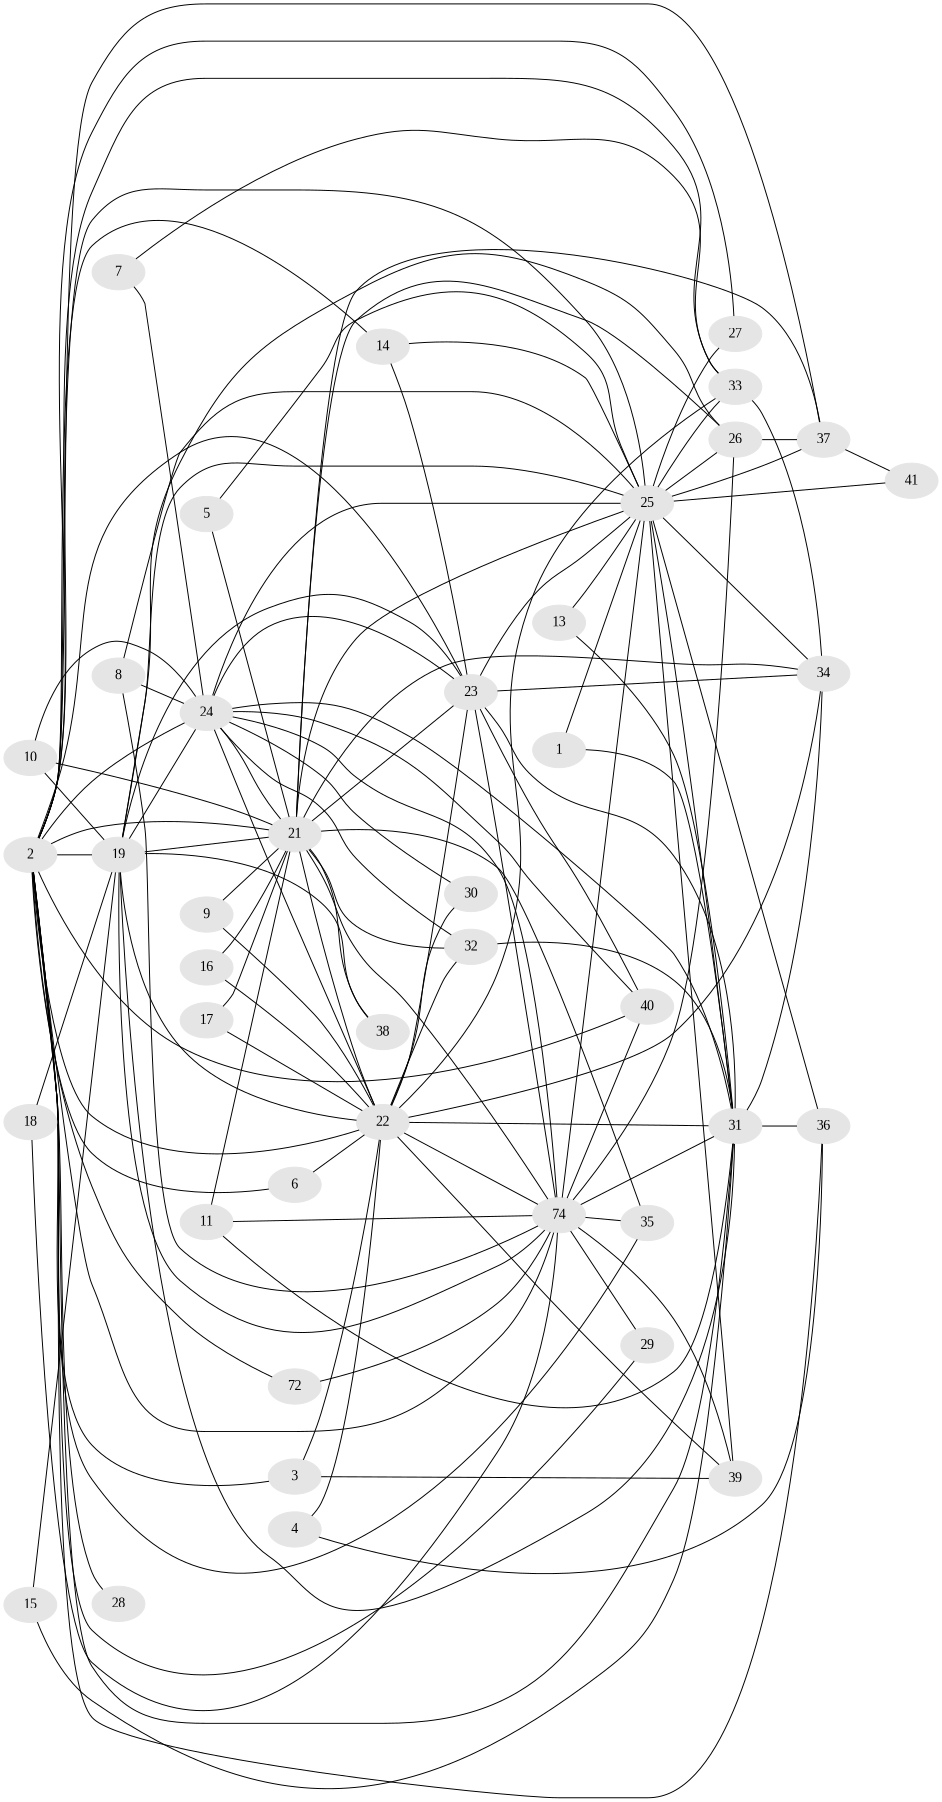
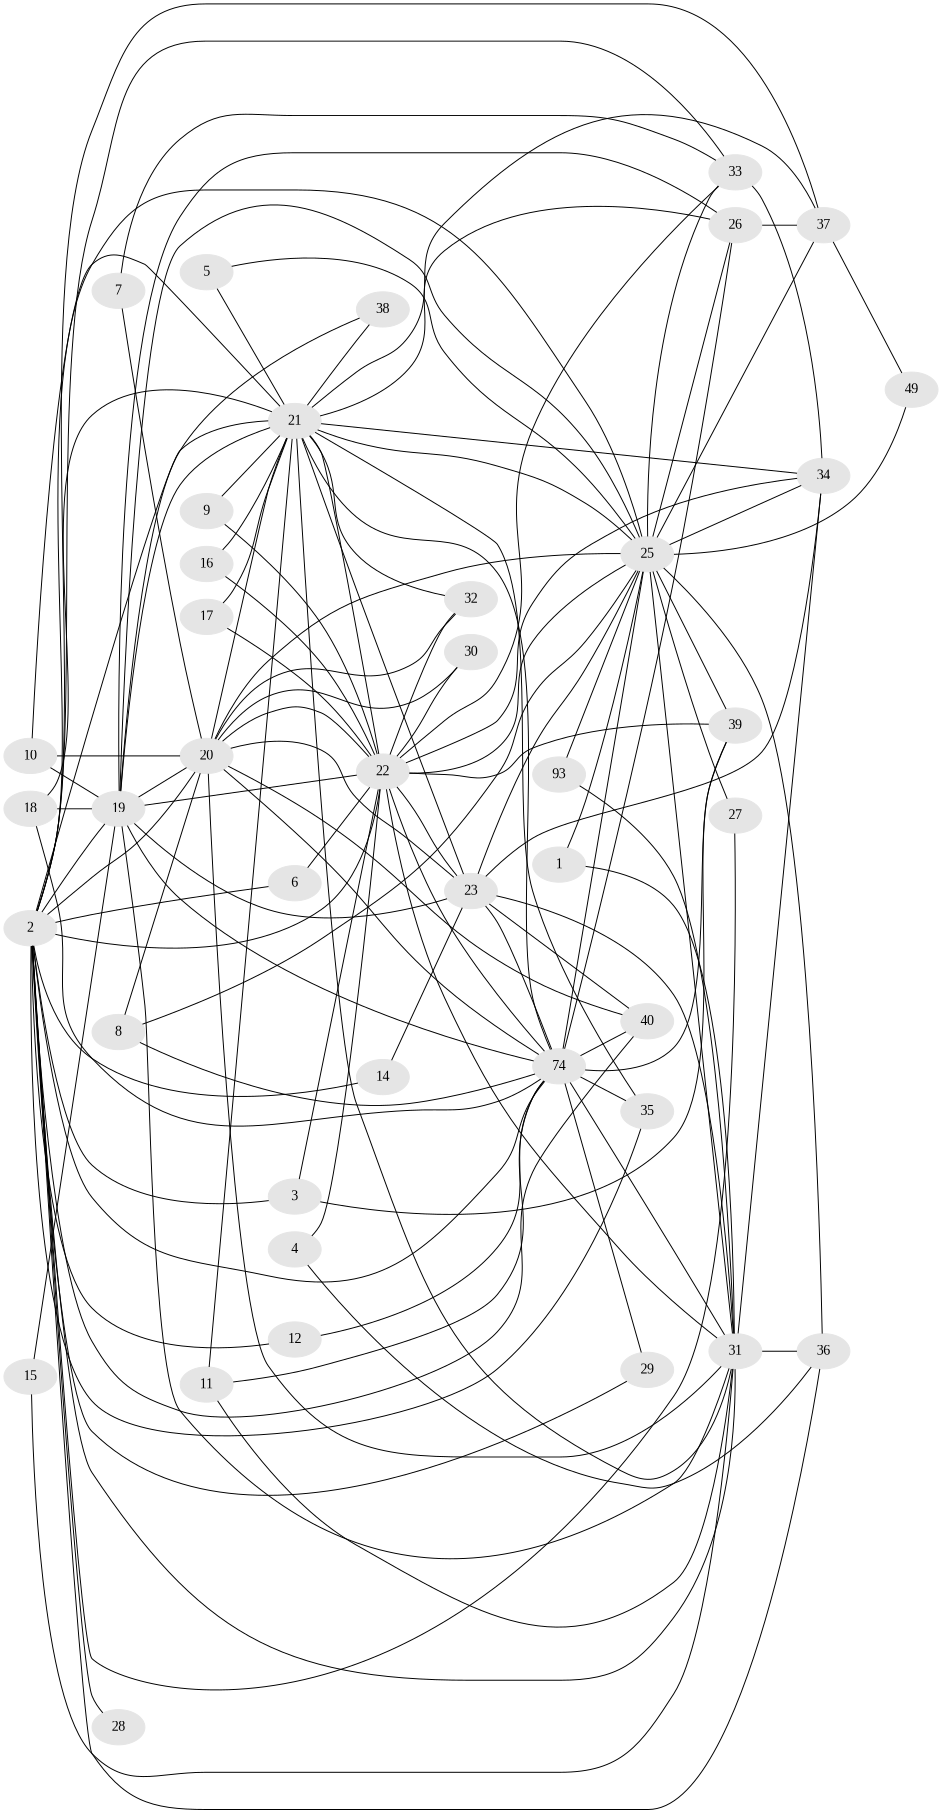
(558, 363) -> (531, 644)
none -> (77, 440)
(154, 473) -> none
(912, 481) -> (912, 390)
(559, 623) -> (559, 775)
(207, 713) -> (207, 756)
(657, 969) -> (354, 1092)
(295, 1386) -> (295, 1340)
